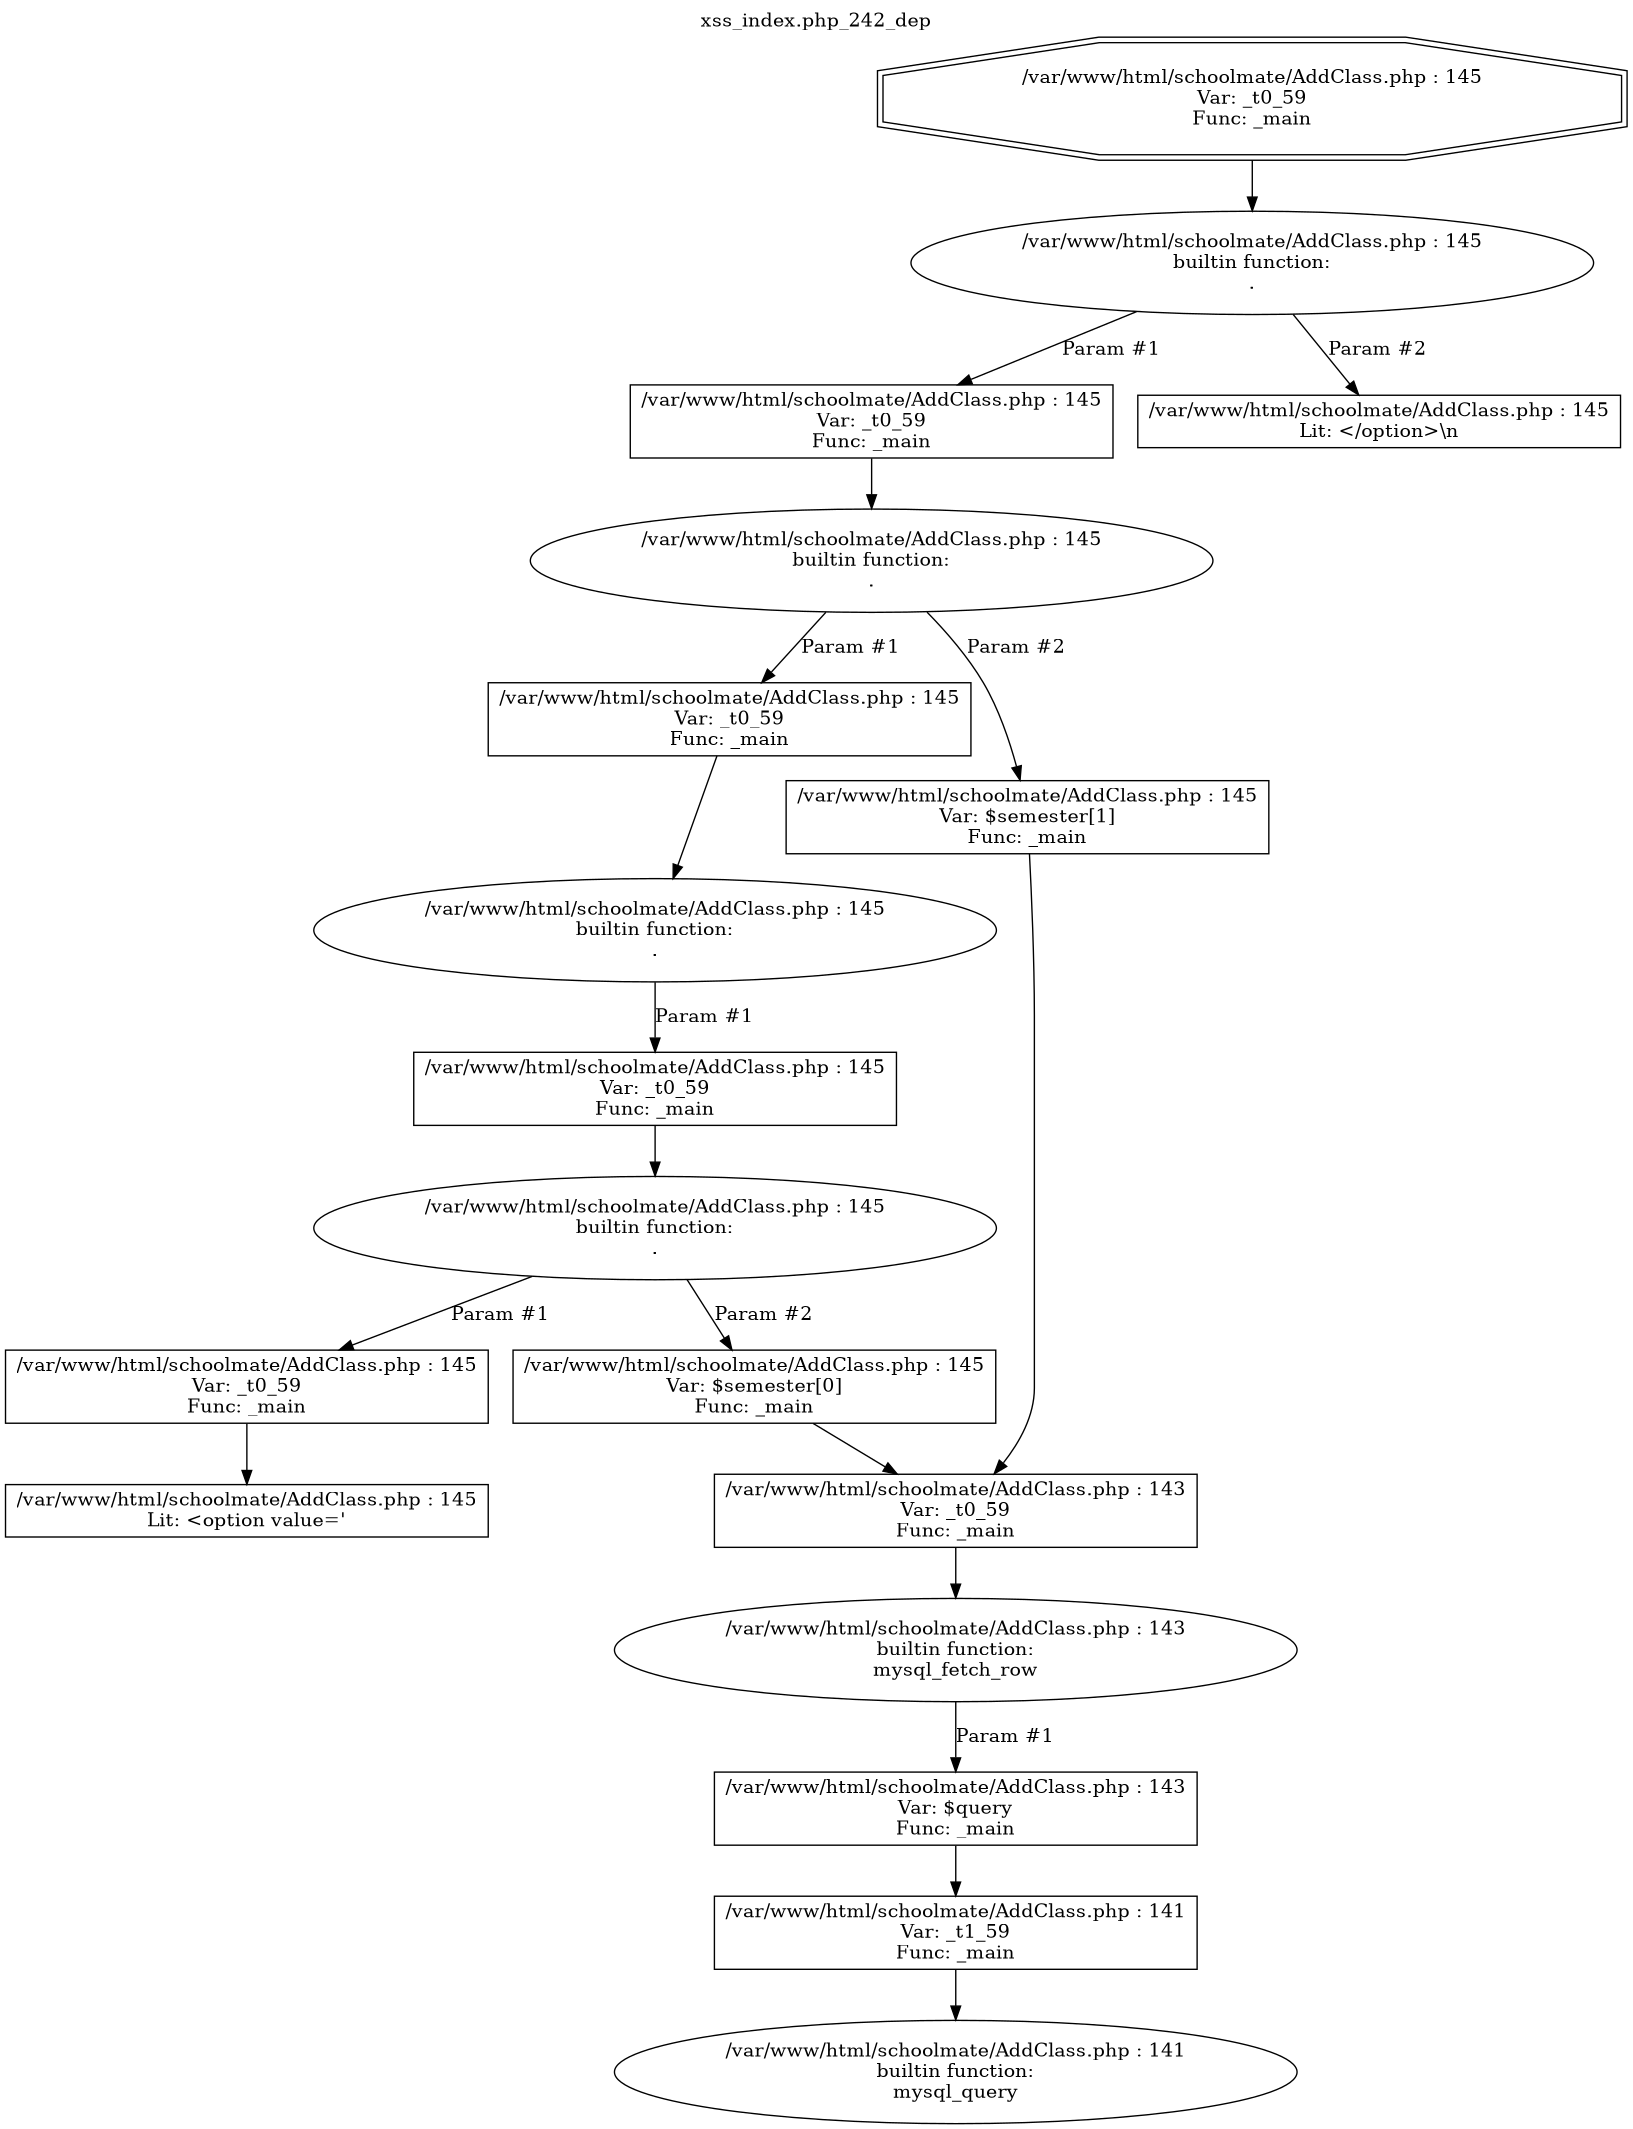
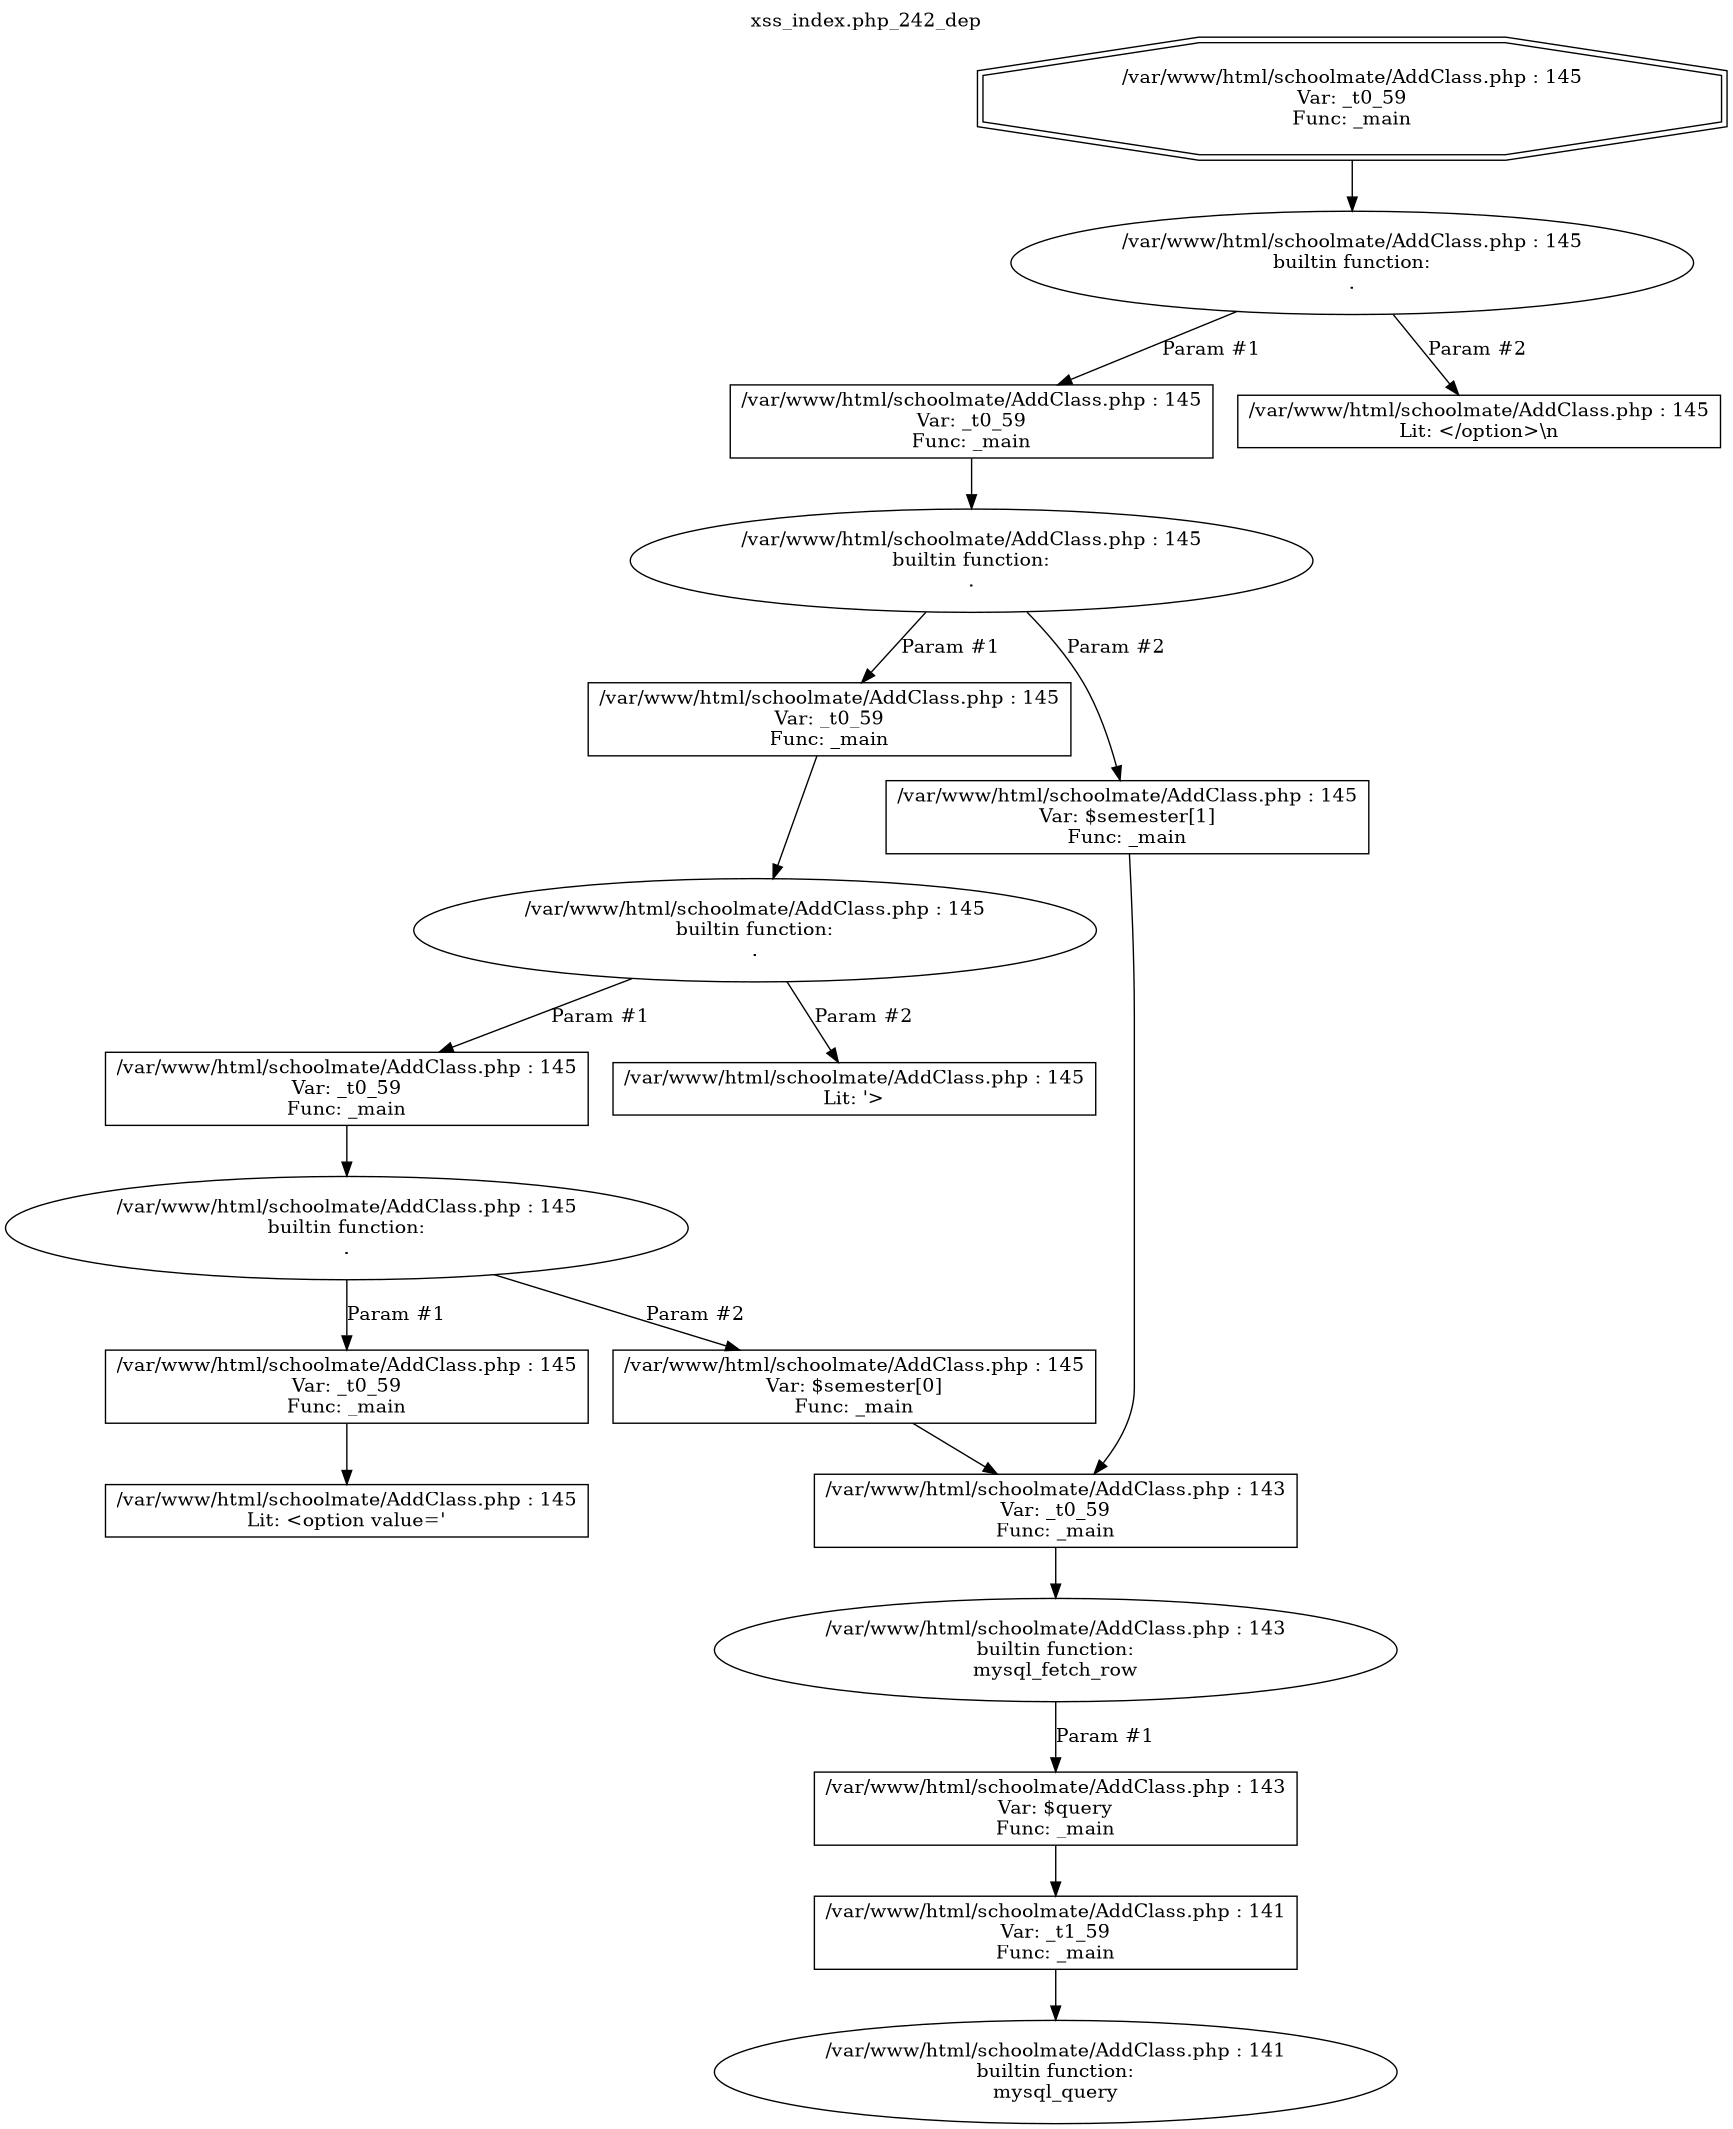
none -> (854, 1089)
